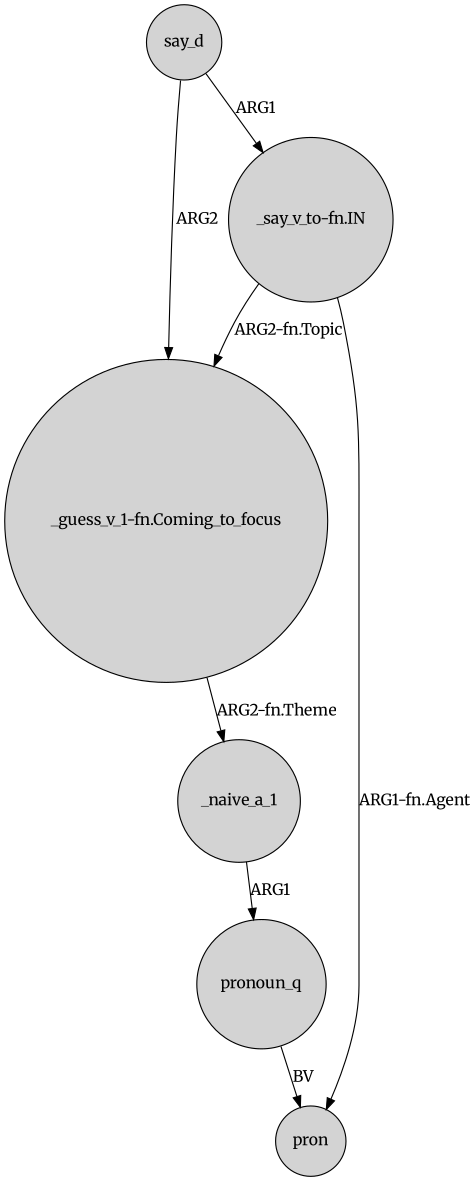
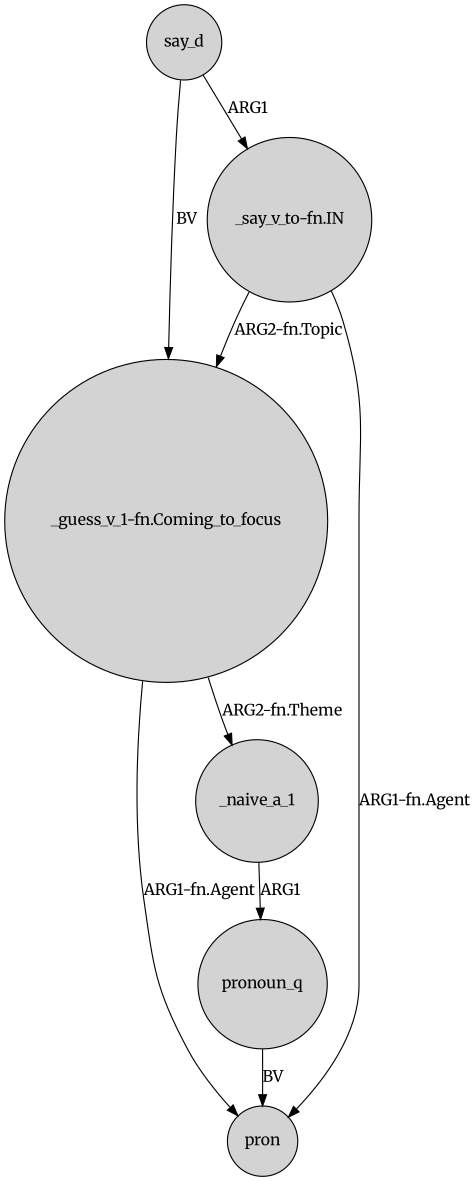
(198, 220) -> (187, 220)
none -> (145, 905)
